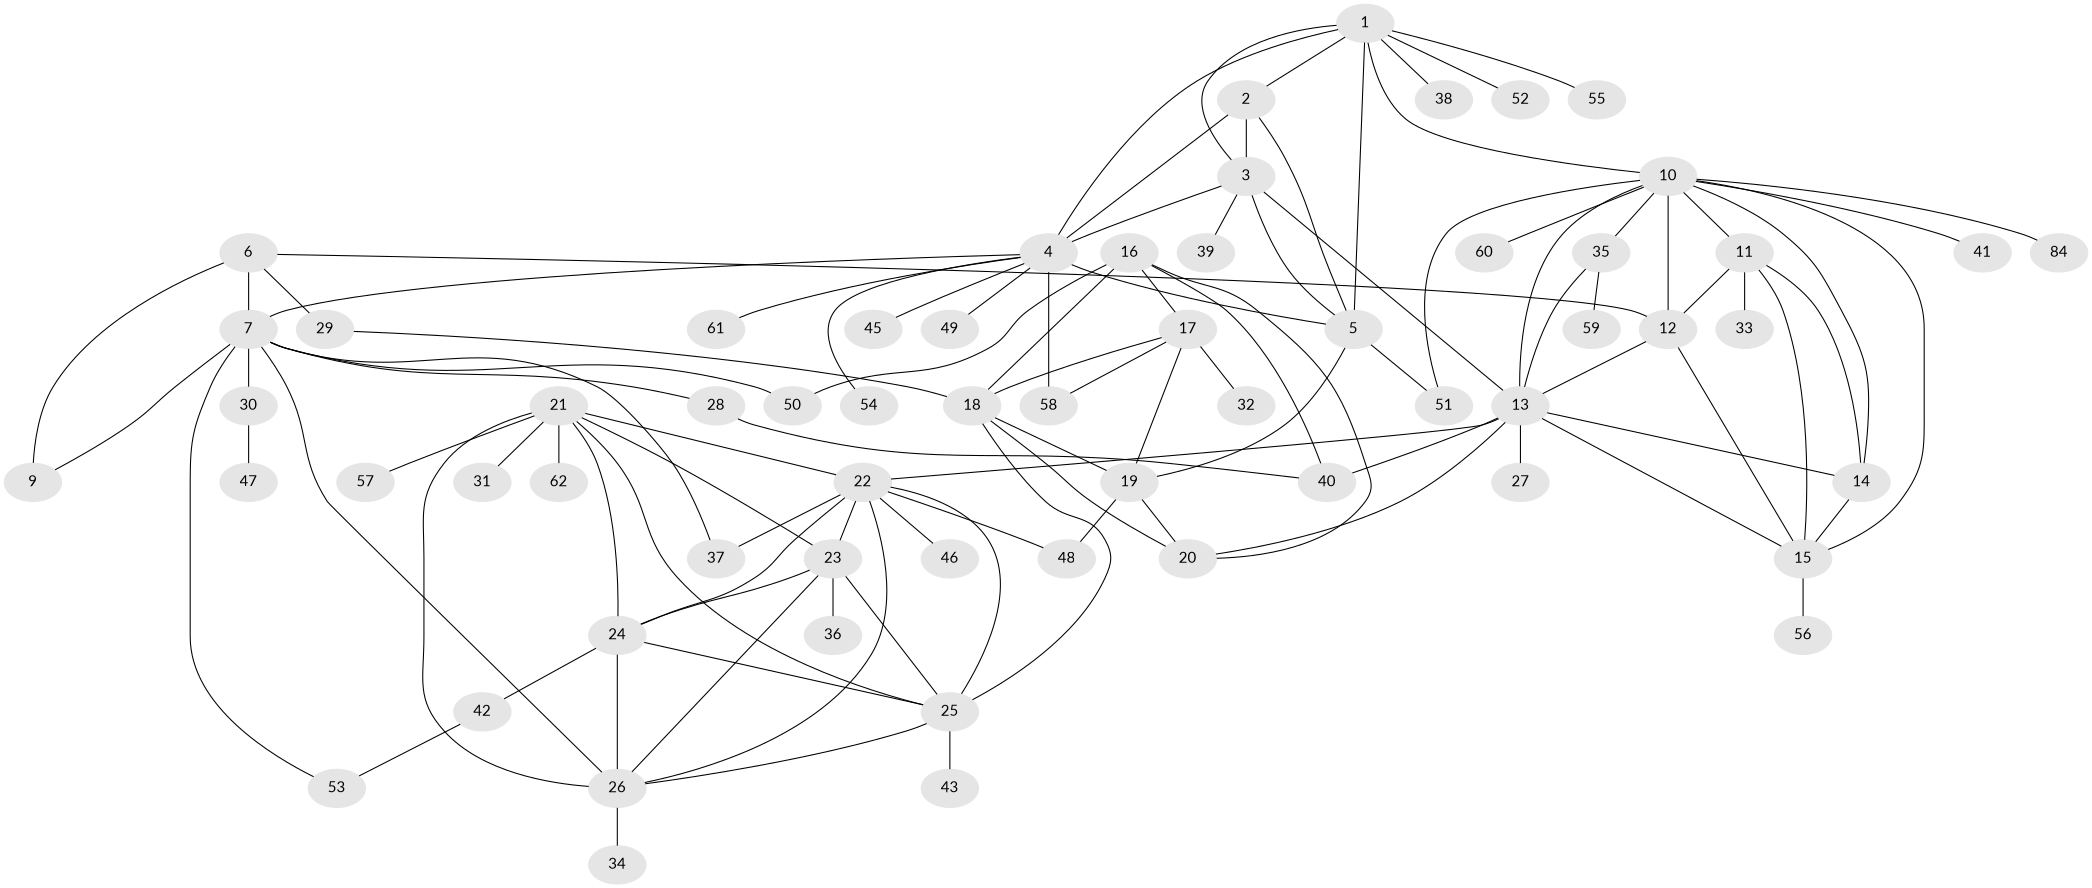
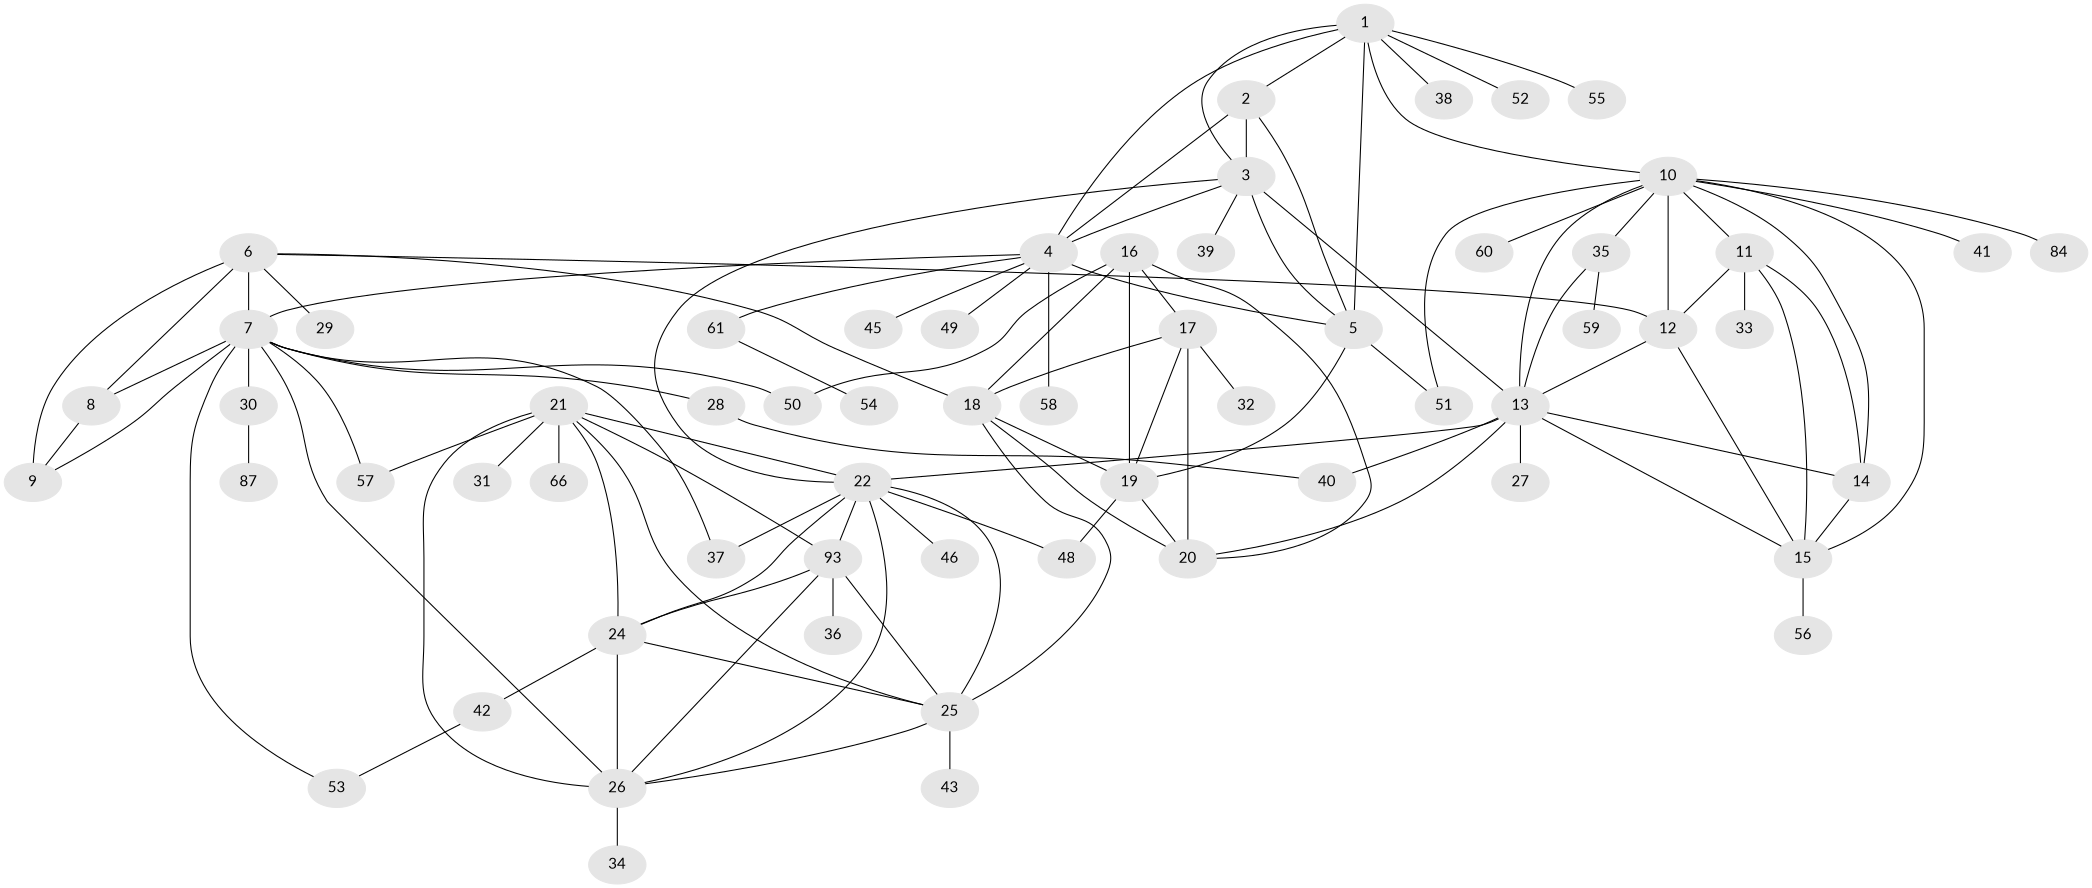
none -> (794, 249)
(862, 292) -> (793, 368)
(1258, 345) -> (1129, 368)
(652, 352) -> (623, 282)
(1118, 368) -> (1188, 444)
none -> (327, 394)
none -> (91, 406)
(249, 482) -> (249, 482)
(559, 482) -> (559, 482)
(833, 559) -> (833, 559)
